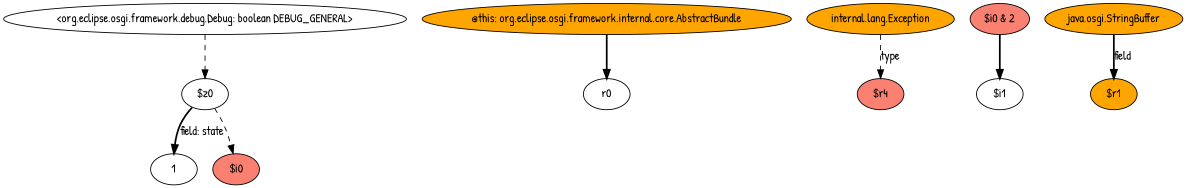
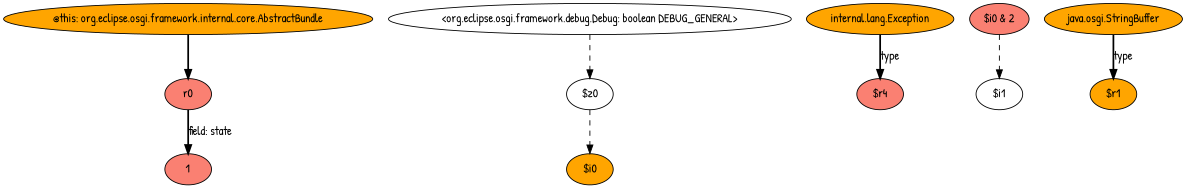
(881, 52) -> (880, 52)
(1000, 52) -> (999, 52)
(1122, 57) -> (1123, 57)
(607, 94) -> (188, 94)
(180, 125) -> (188, 127)
(174, 169) -> (188, 169)
(236, 169) -> (590, 169)
